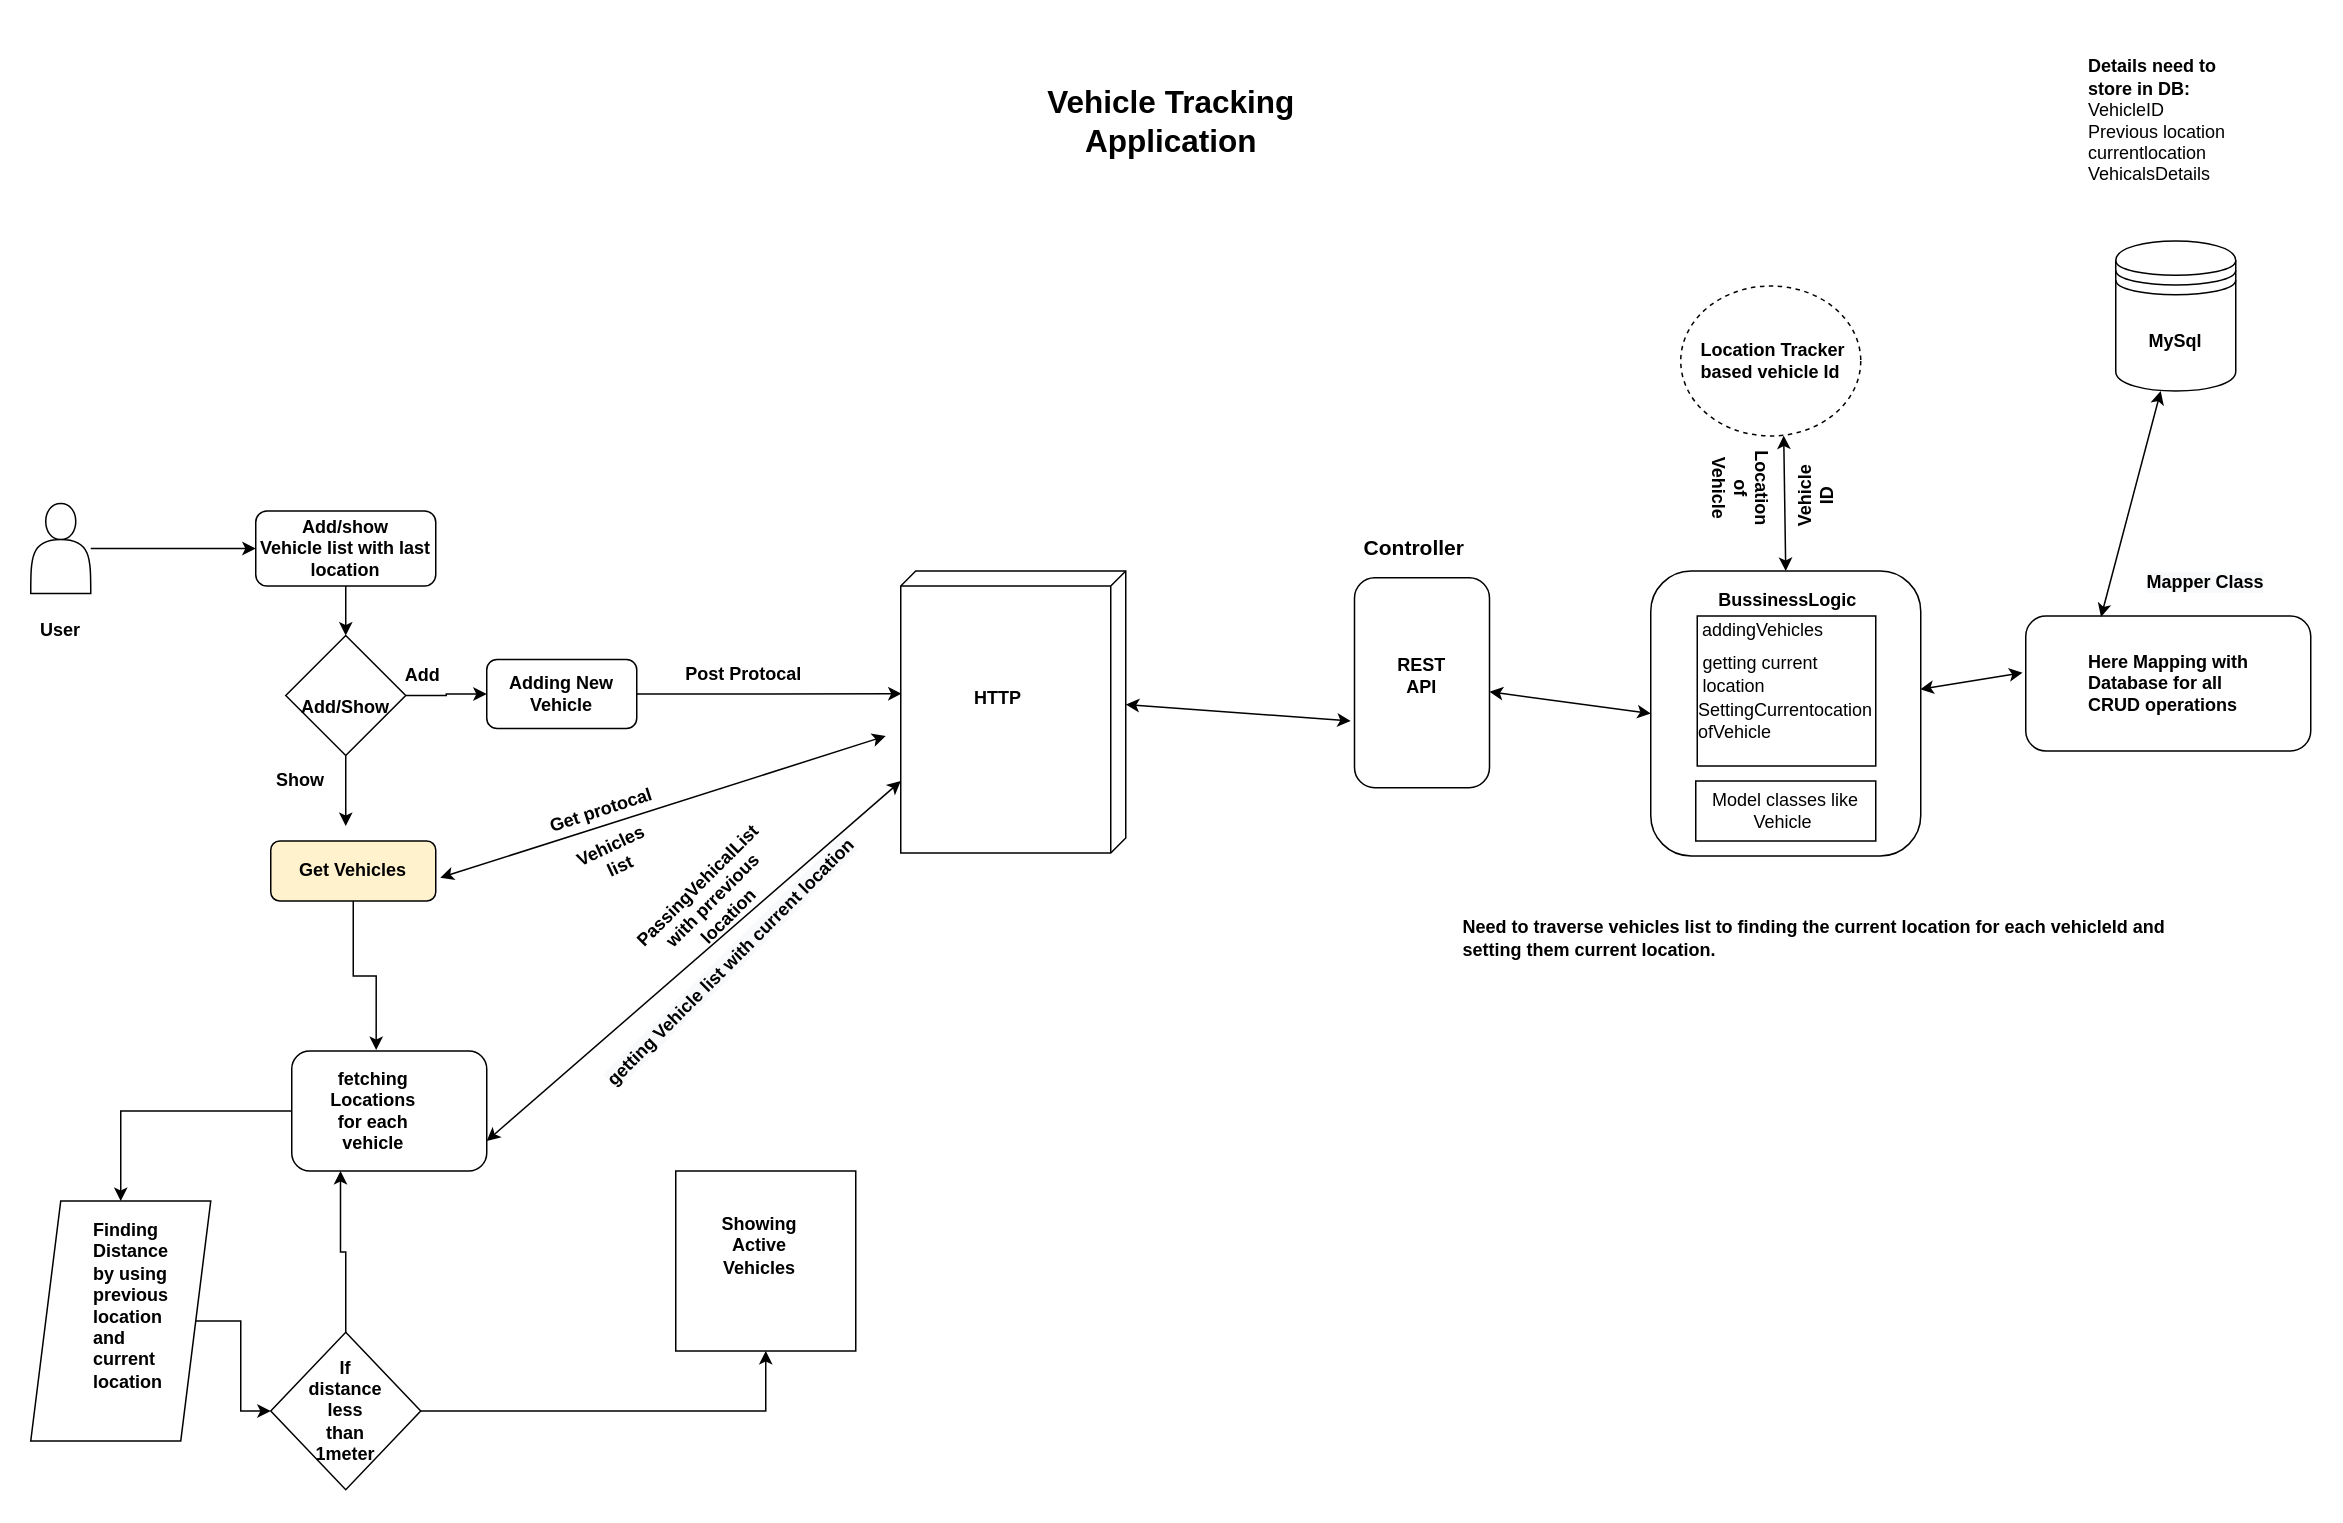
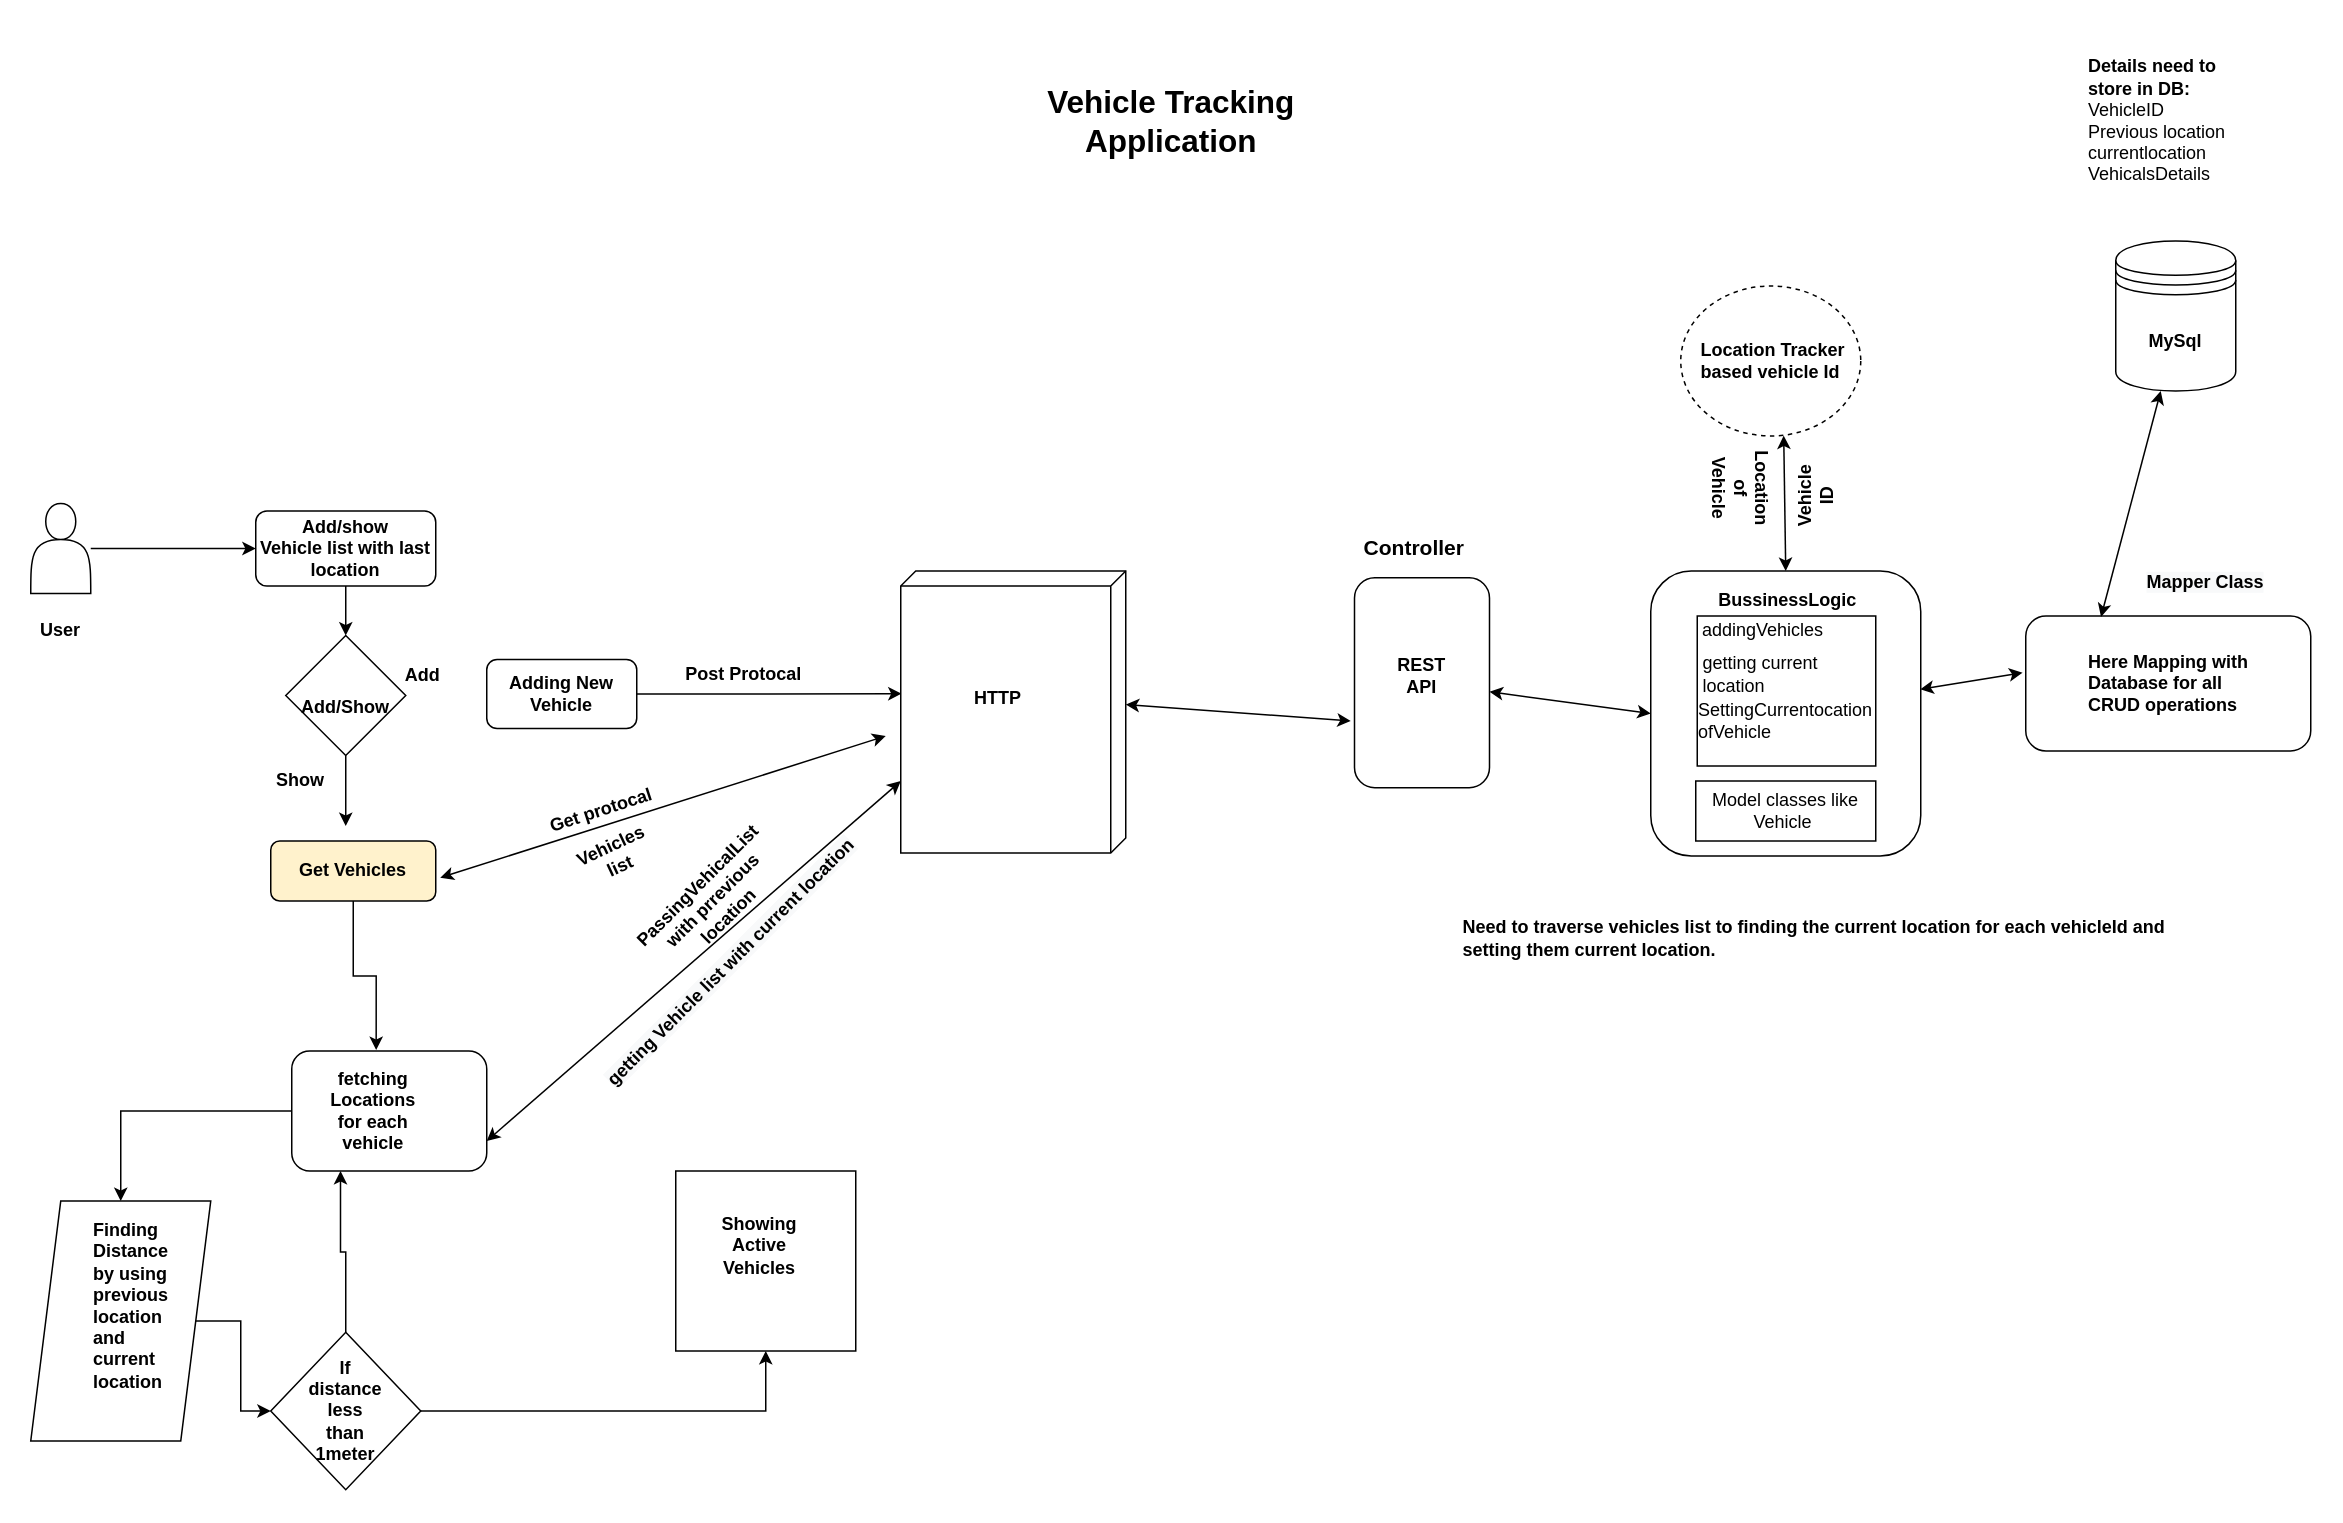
(441, 695) -> none
